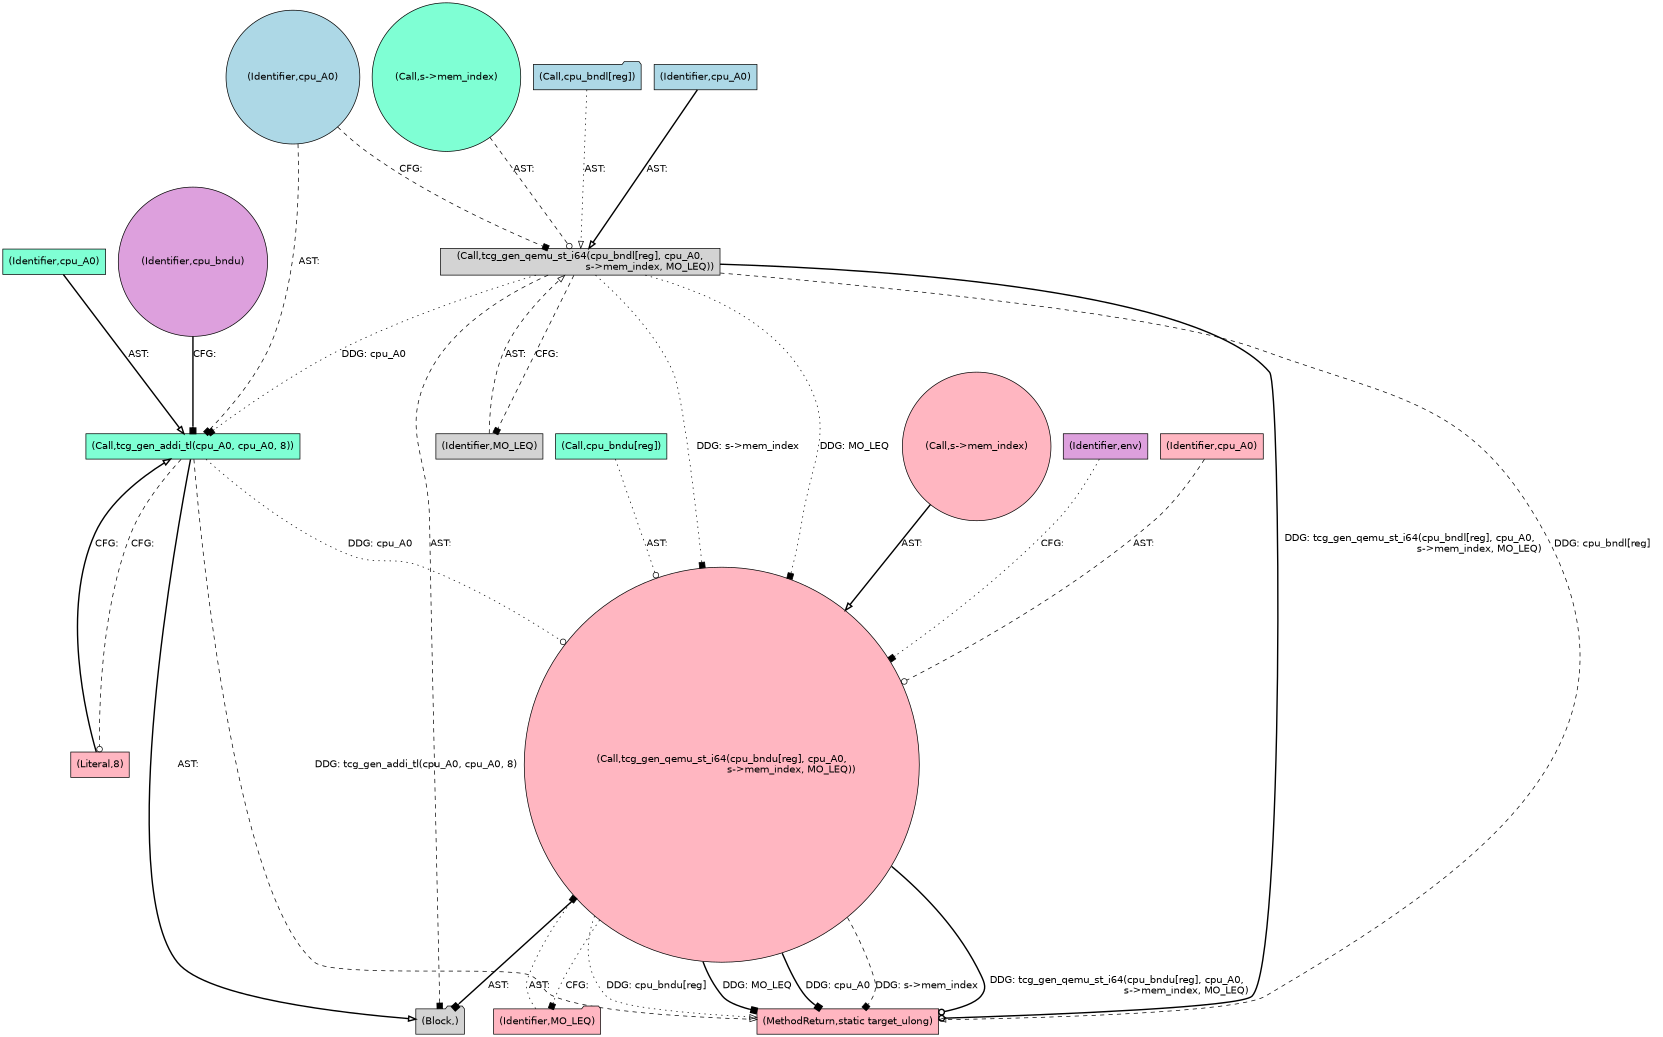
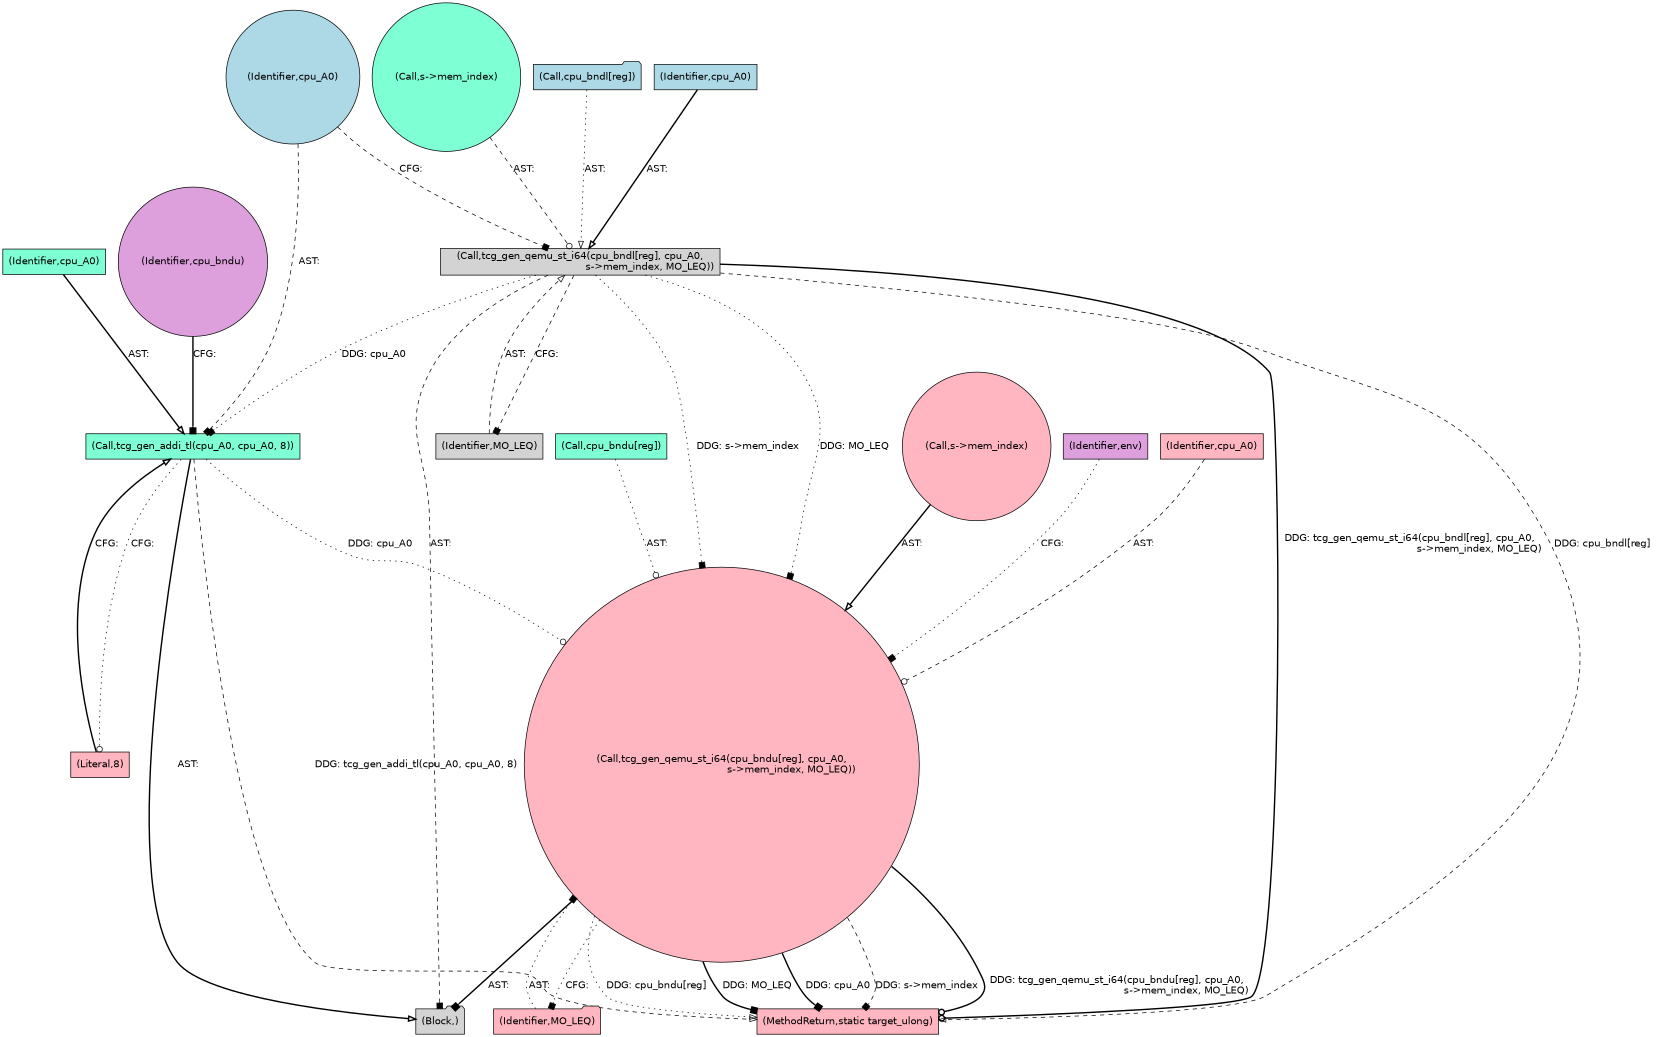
(113, 594) -> (113, 594)
